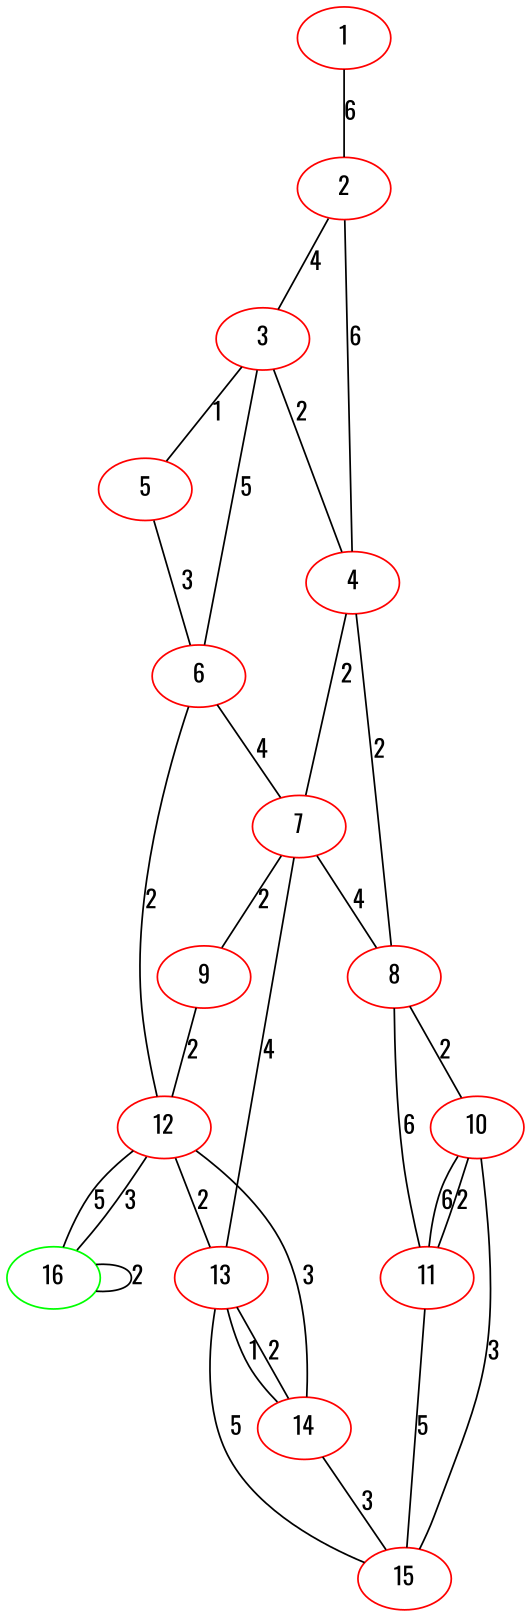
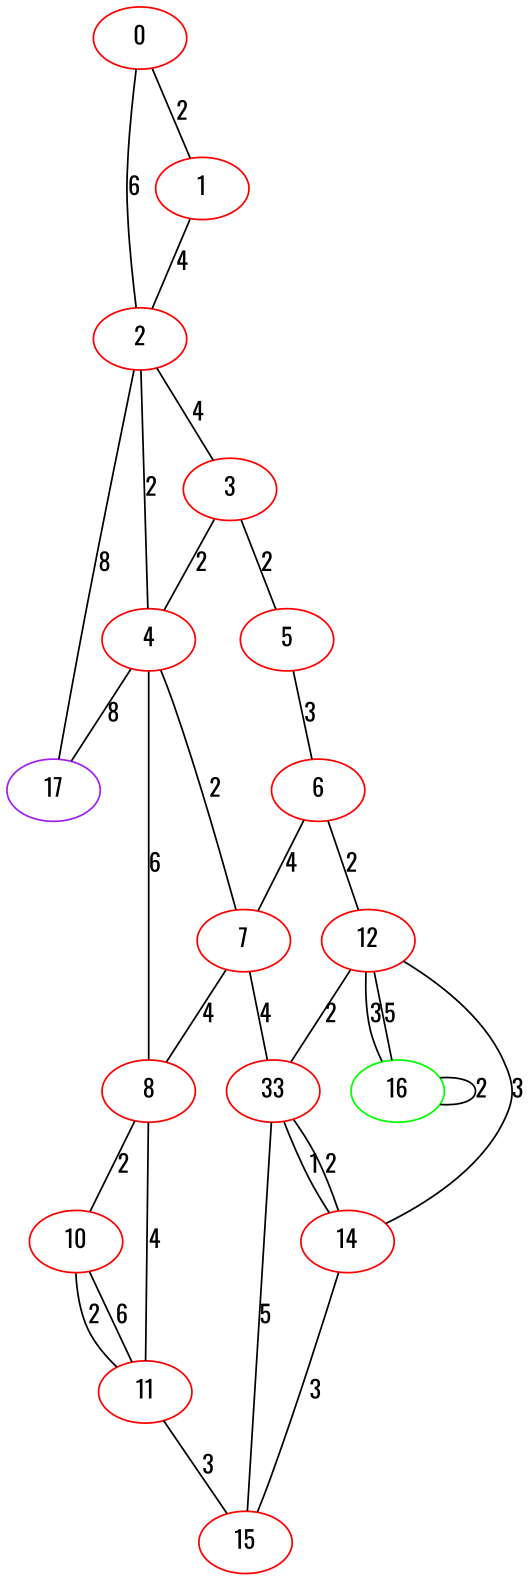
none -> (140, 38)
(350, 113) -> (182, 264)
(355, 339) -> (151, 489)
(218, 414) -> (267, 565)
(231, 508) -> none
(380, 751) -> (155, 865)
none -> (54, 790)
(204, 977) -> none
(409, 1127) -> (155, 1242)
(221, 1278) -> (273, 1091)
(485, 1359) -> none
(423, 1428) -> (208, 1467)
